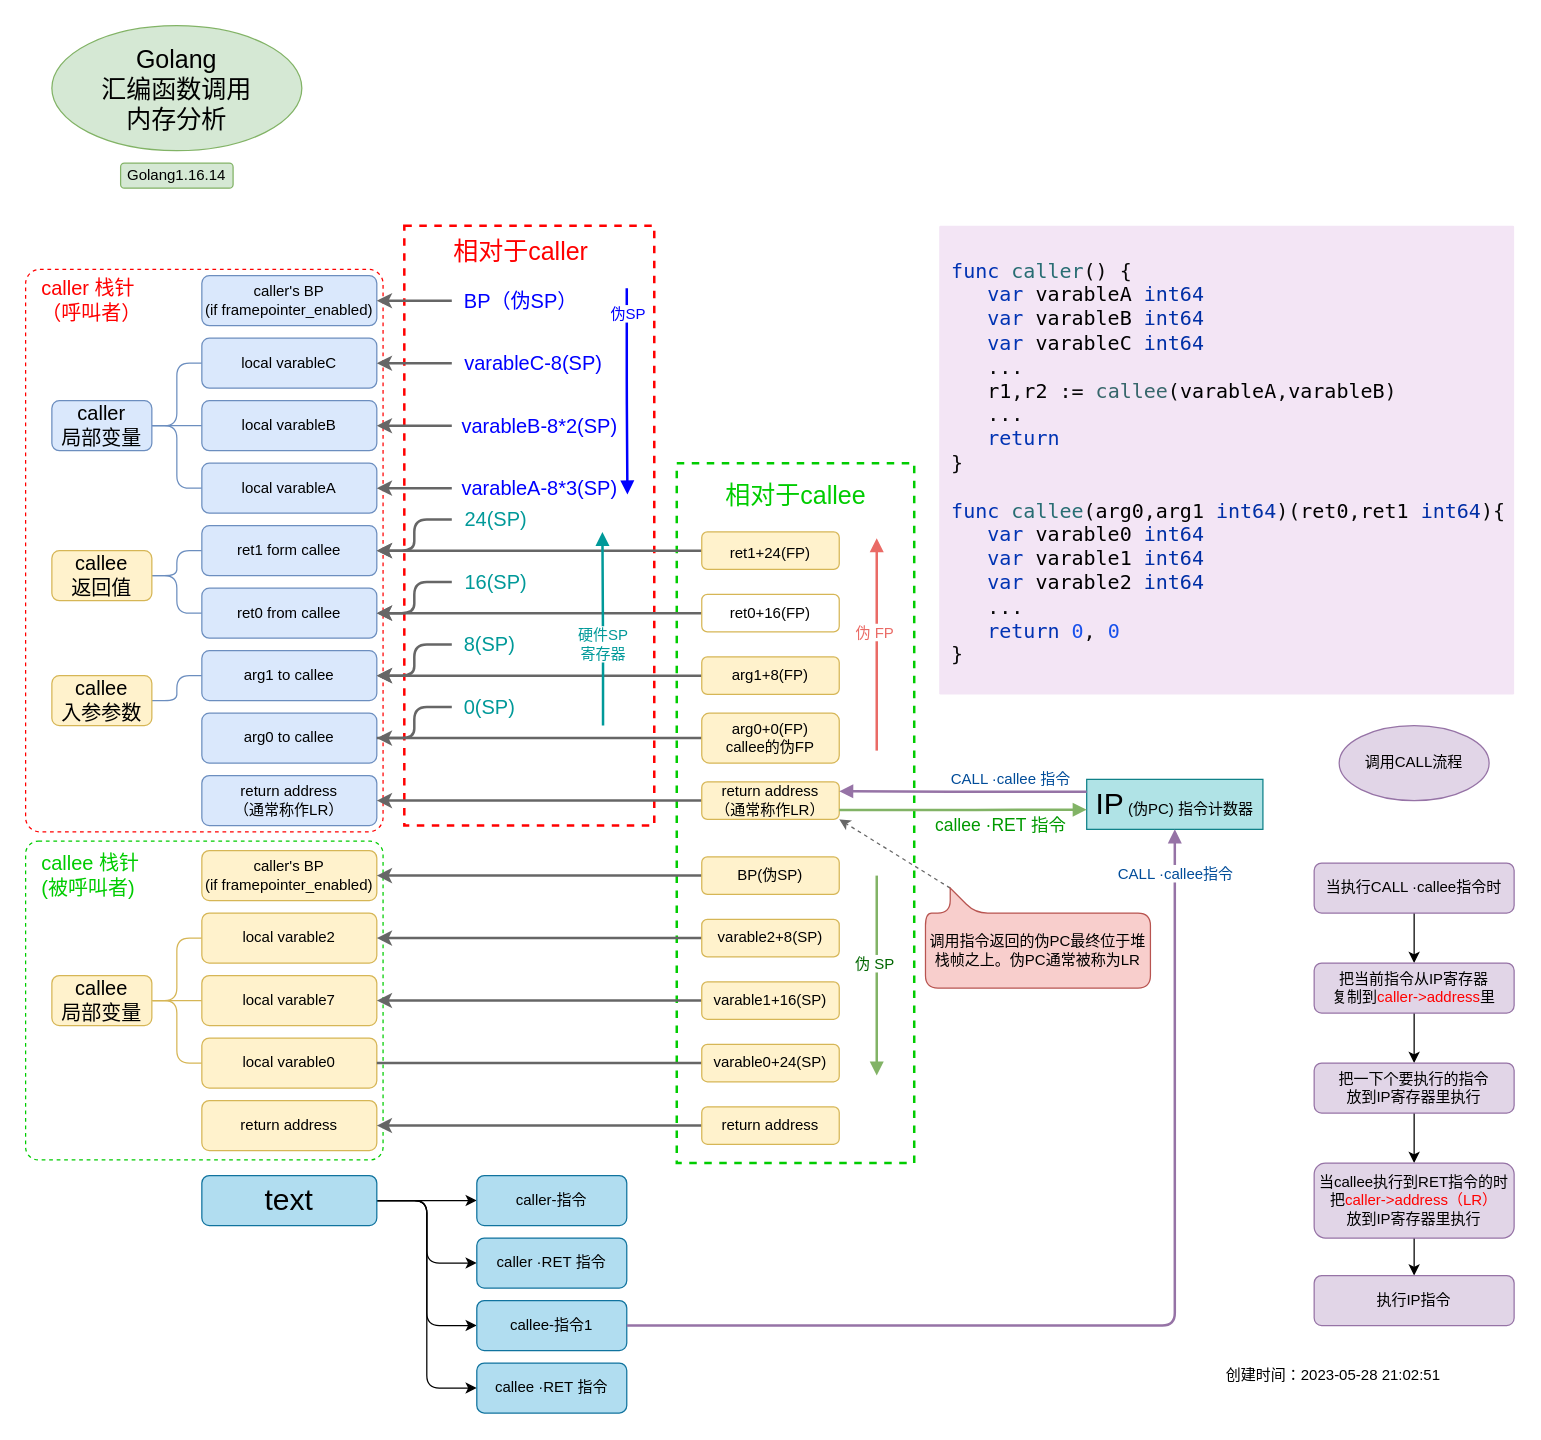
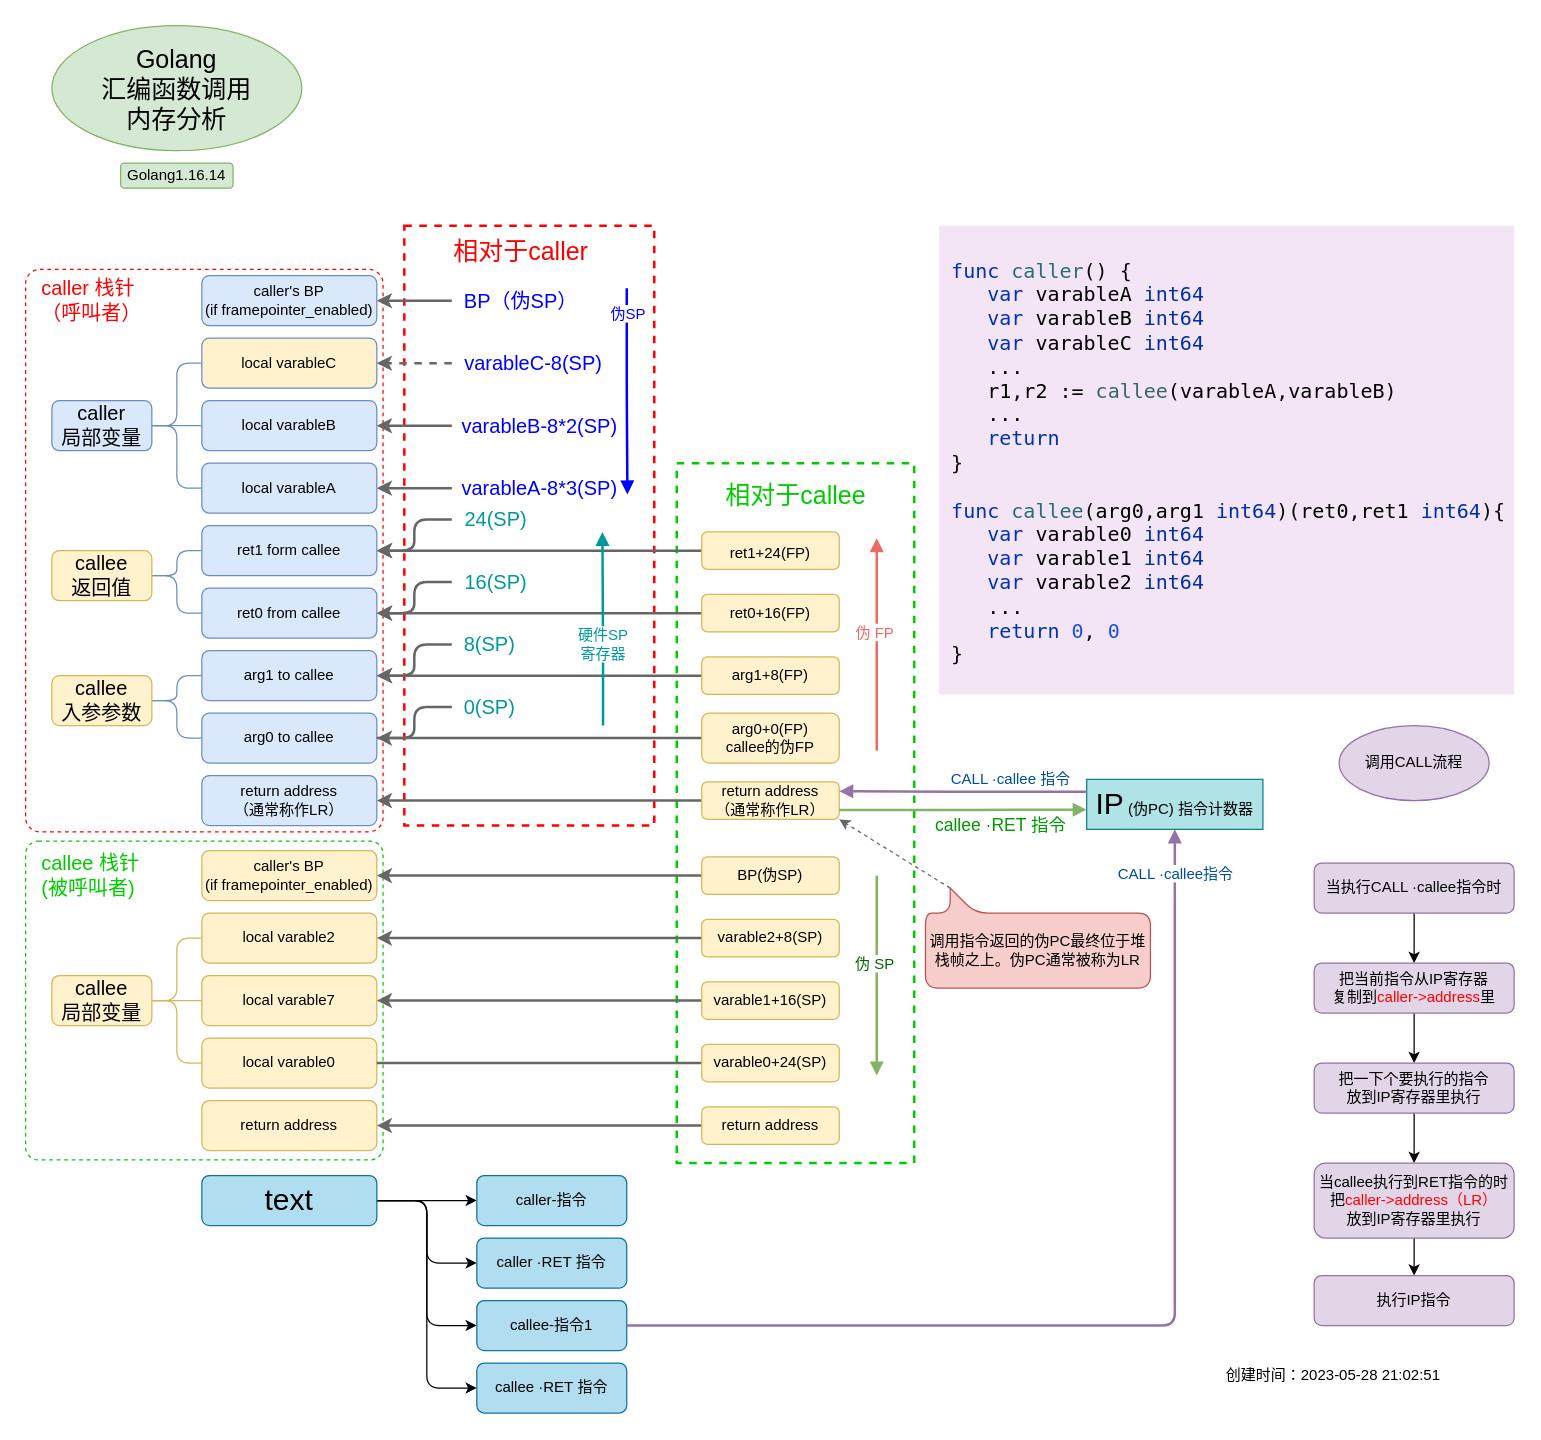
(289, 363) -> (289, 363)
(420, 363) -> (420, 363)
(771, 613) -> (771, 613)
none -> (177, 729)
